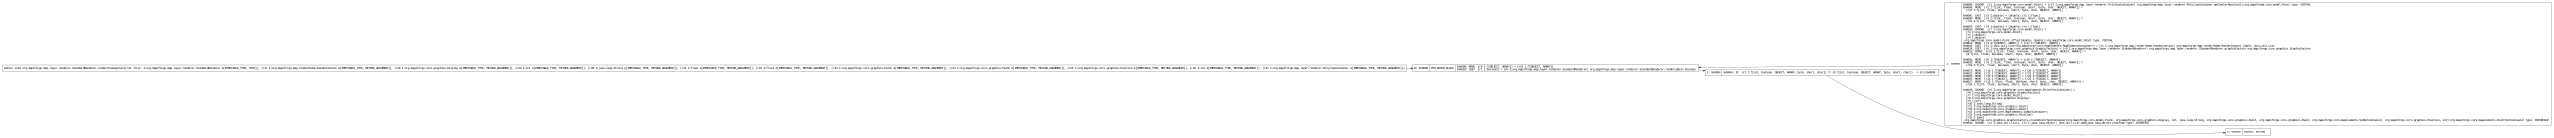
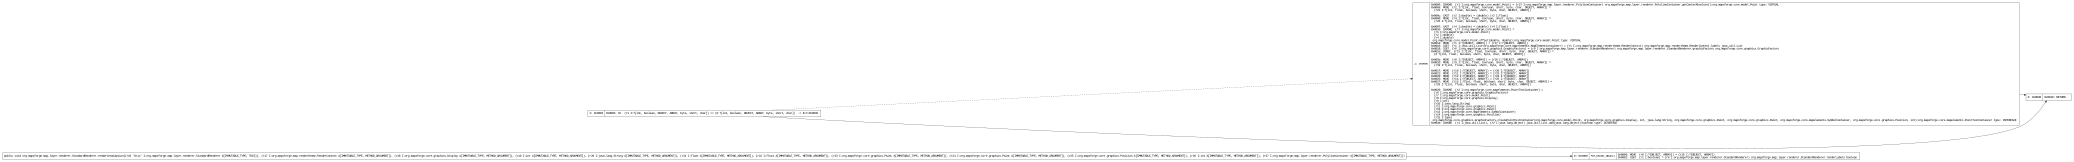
(1823, 67) -> (2022, 95)
(1442, 68) -> (1603, 156)
(1701, 71) -> none
